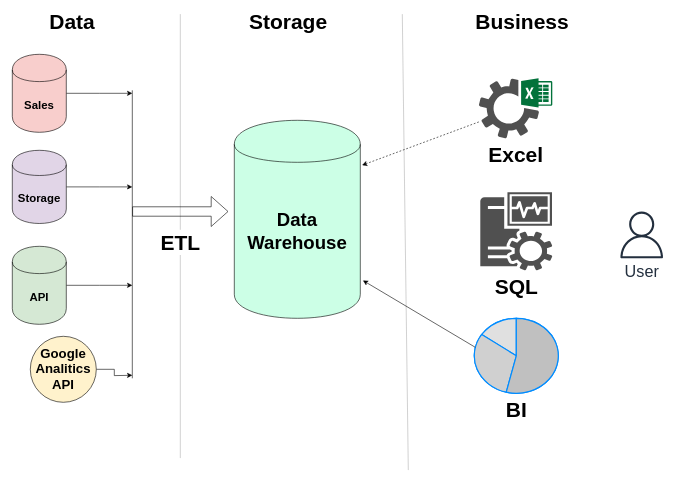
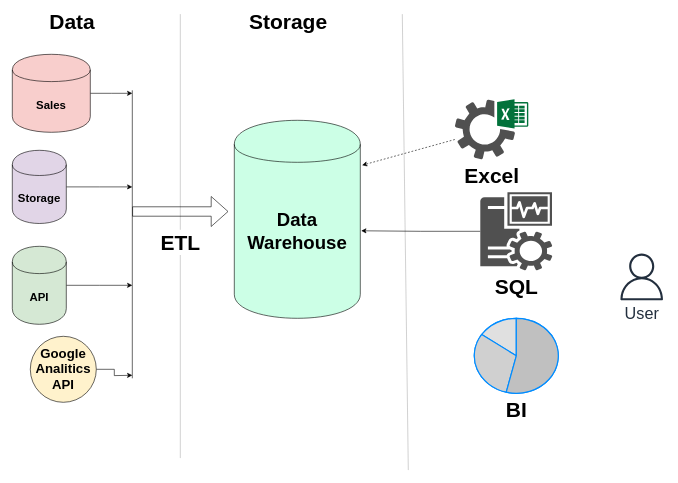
(522, 21) -> none
(39, 93) -> (51, 93)
(516, 108) -> (492, 129)
none -> (366, 231)
(642, 235) -> (642, 277)
(421, 315) -> none
